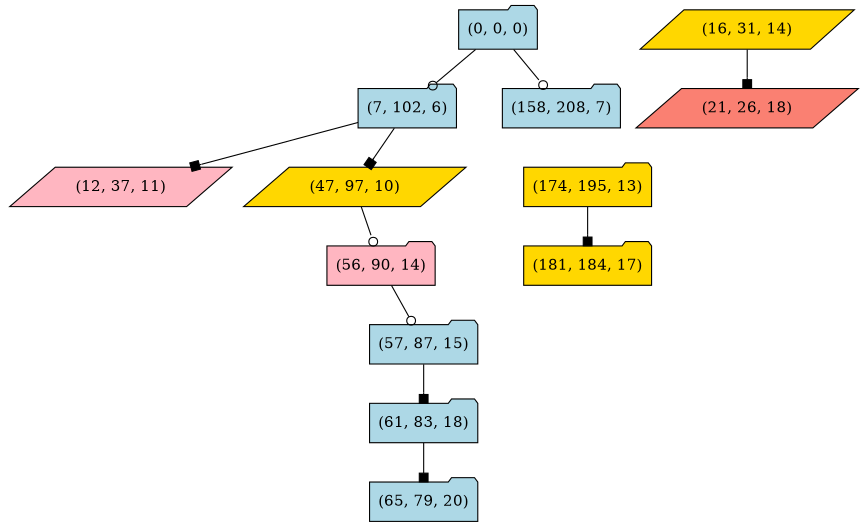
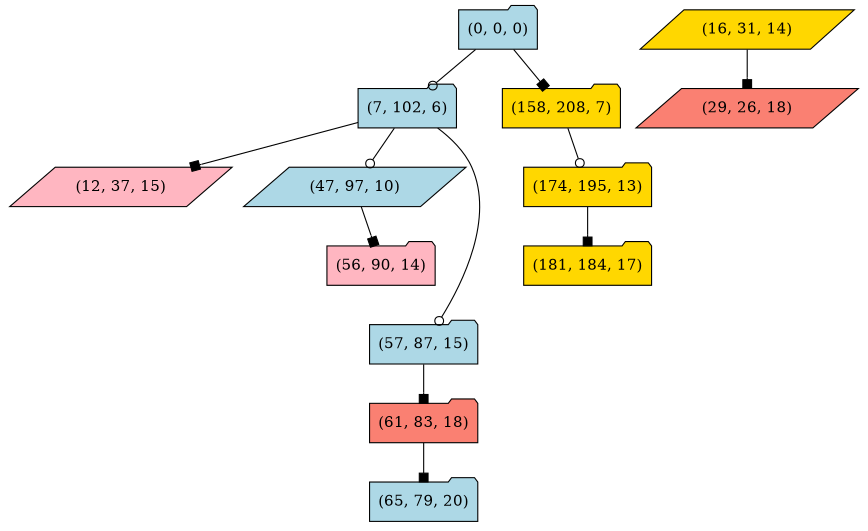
(526, 65) -> (526, 65)
(561, 108) -> (561, 108)
(747, 108) -> (747, 108)
none -> (573, 143)
(383, 144) -> (383, 144)
(121, 187) -> (121, 187)
(355, 187) -> (355, 187)
(366, 221) -> (366, 221)
(400, 301) -> (479, 219)
(424, 423) -> (424, 423)
